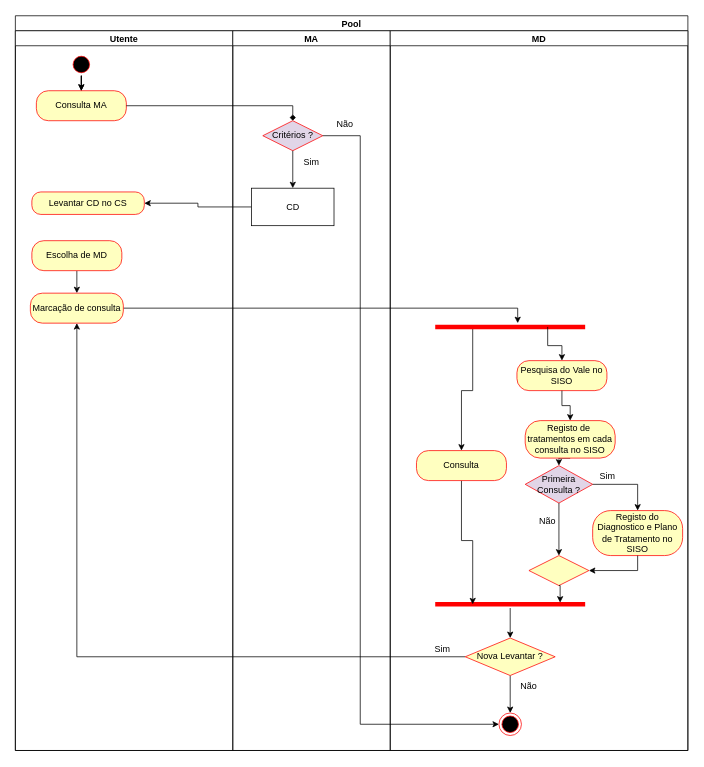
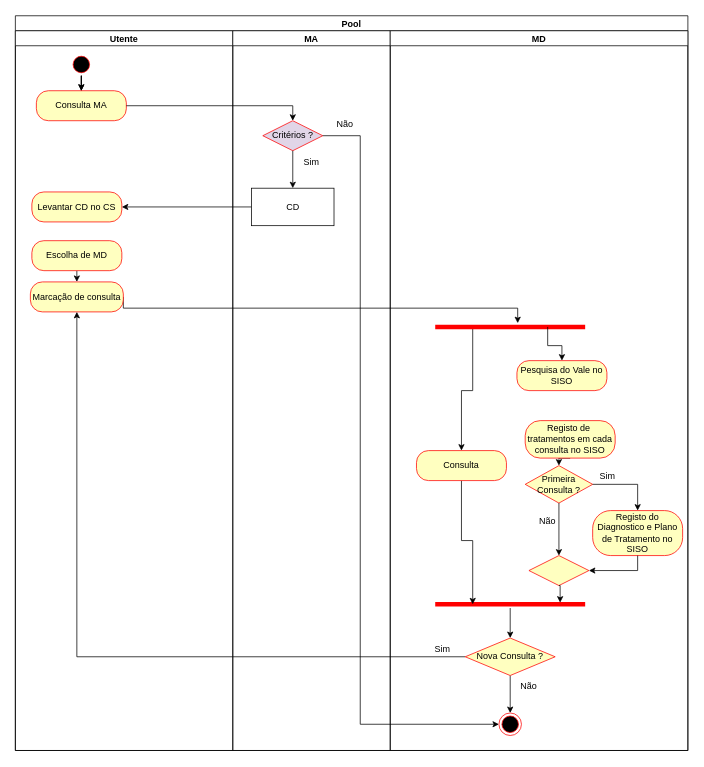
(293, 113) -> (293, 114)
(88, 203) -> (77, 207)
(77, 308) -> (77, 297)
(570, 405) -> none
(559, 484) -> (559, 484)
(510, 657) -> (510, 657)
